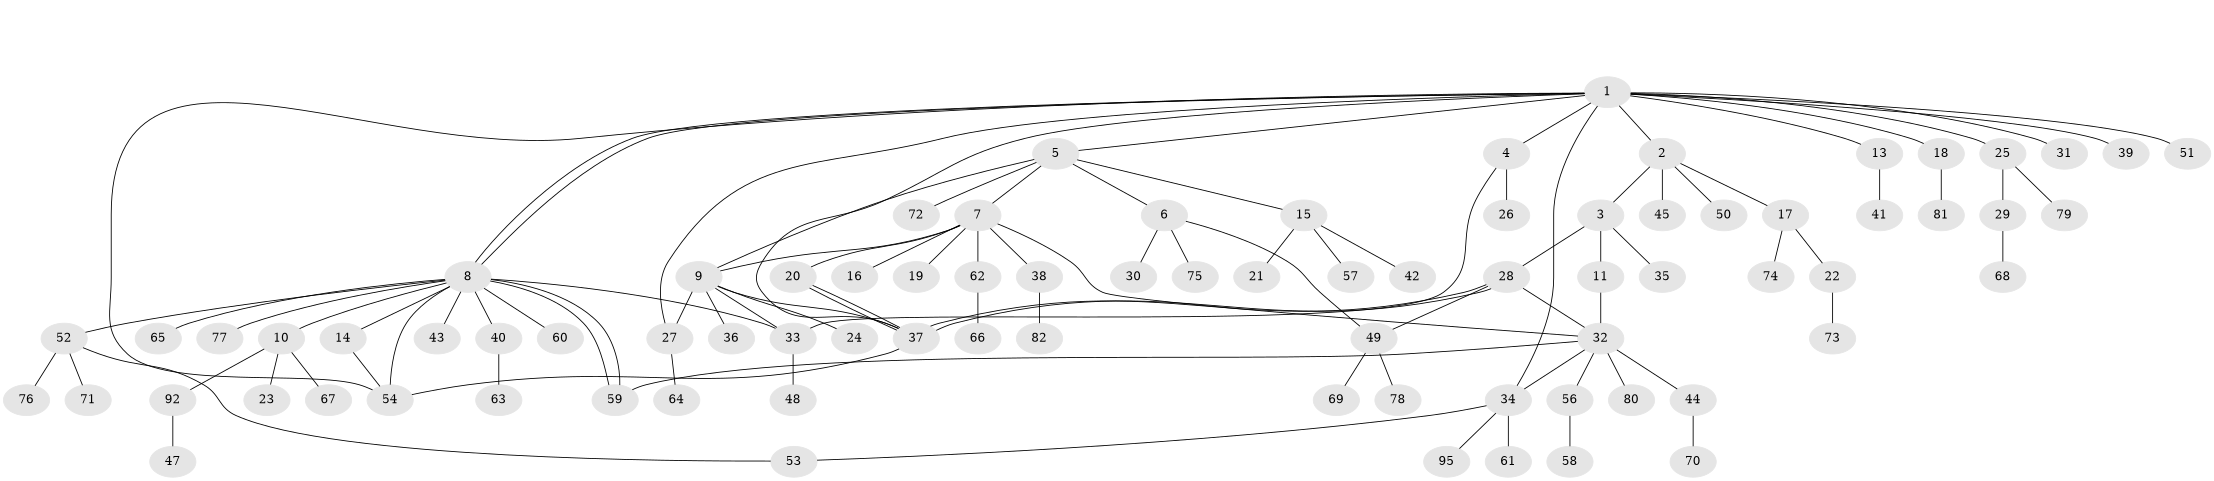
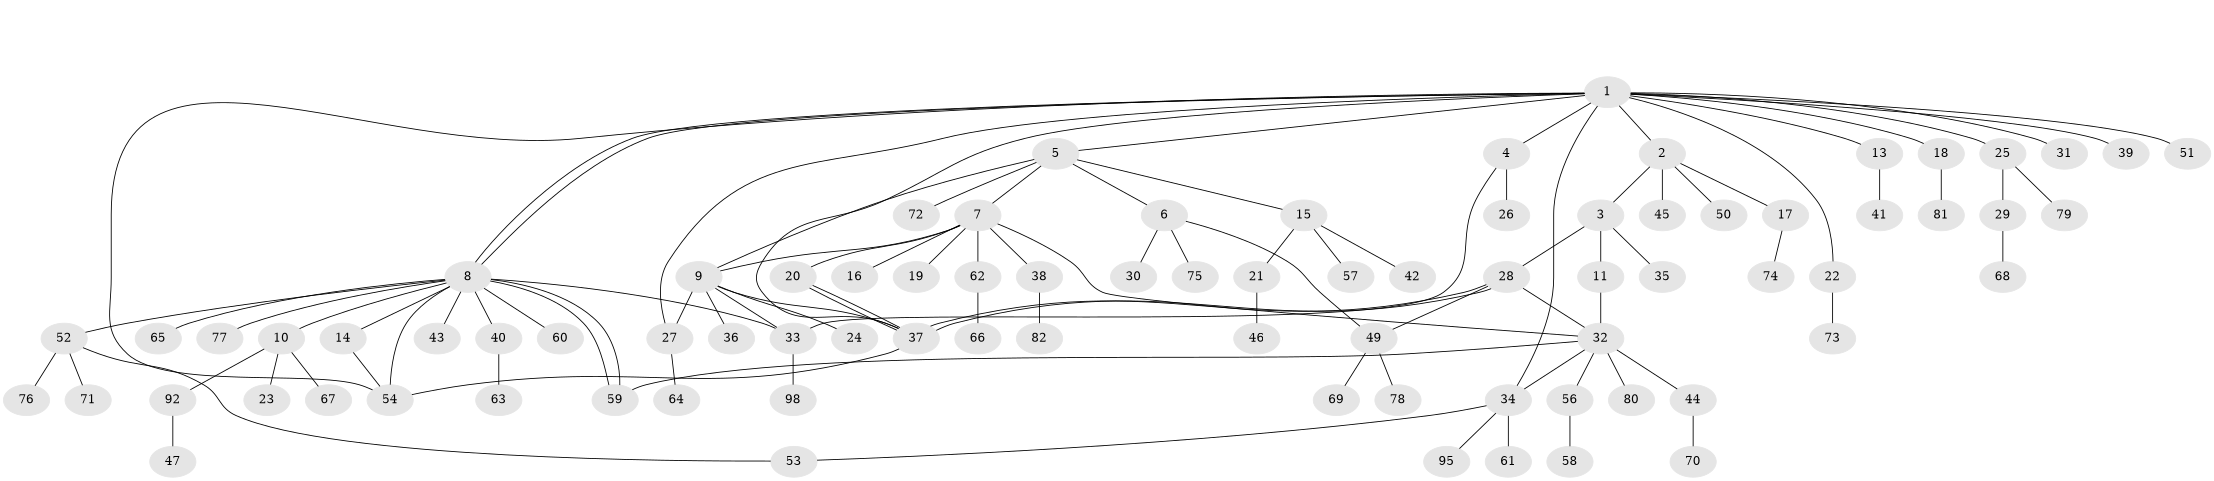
(1809, 246) -> (1759, 150)
none -> (1257, 339)
(793, 400) -> (793, 400)
